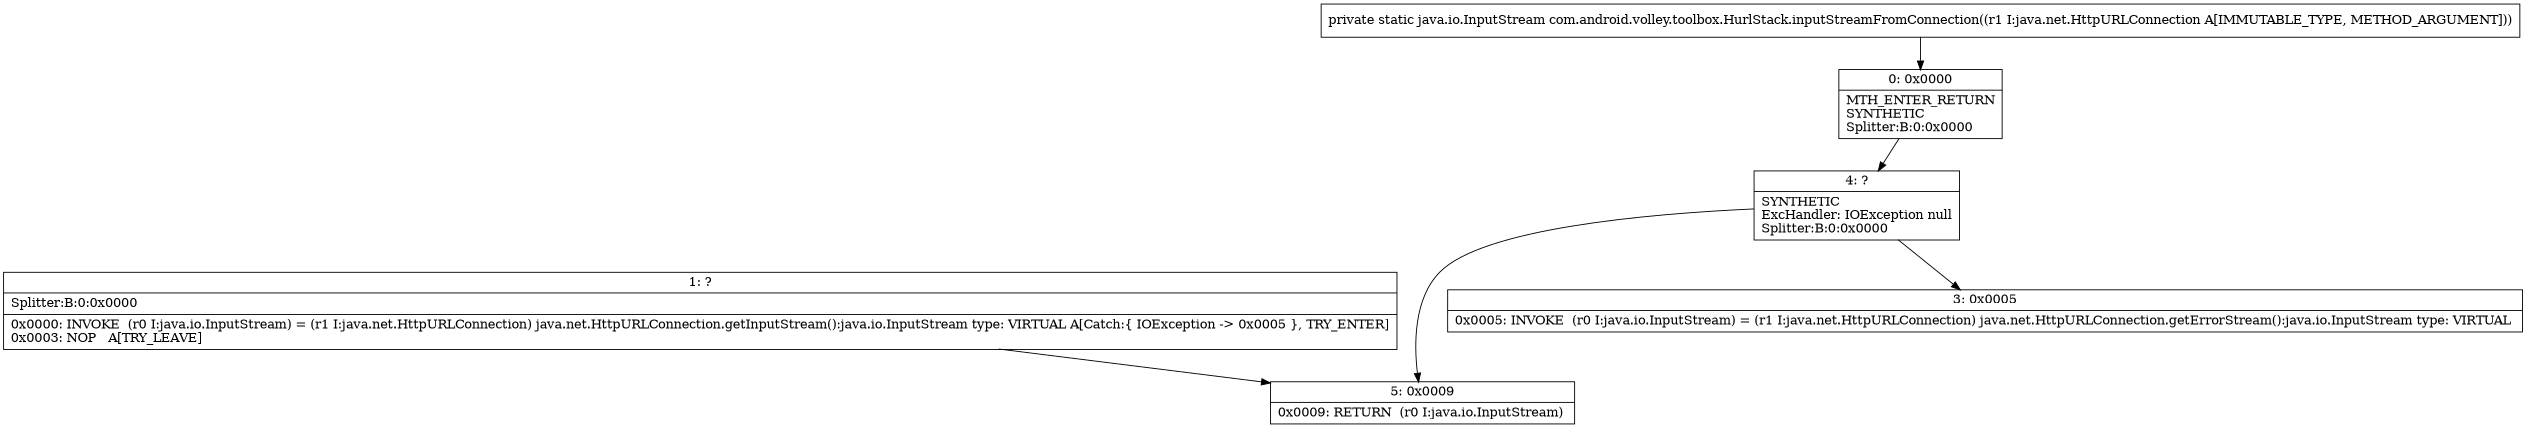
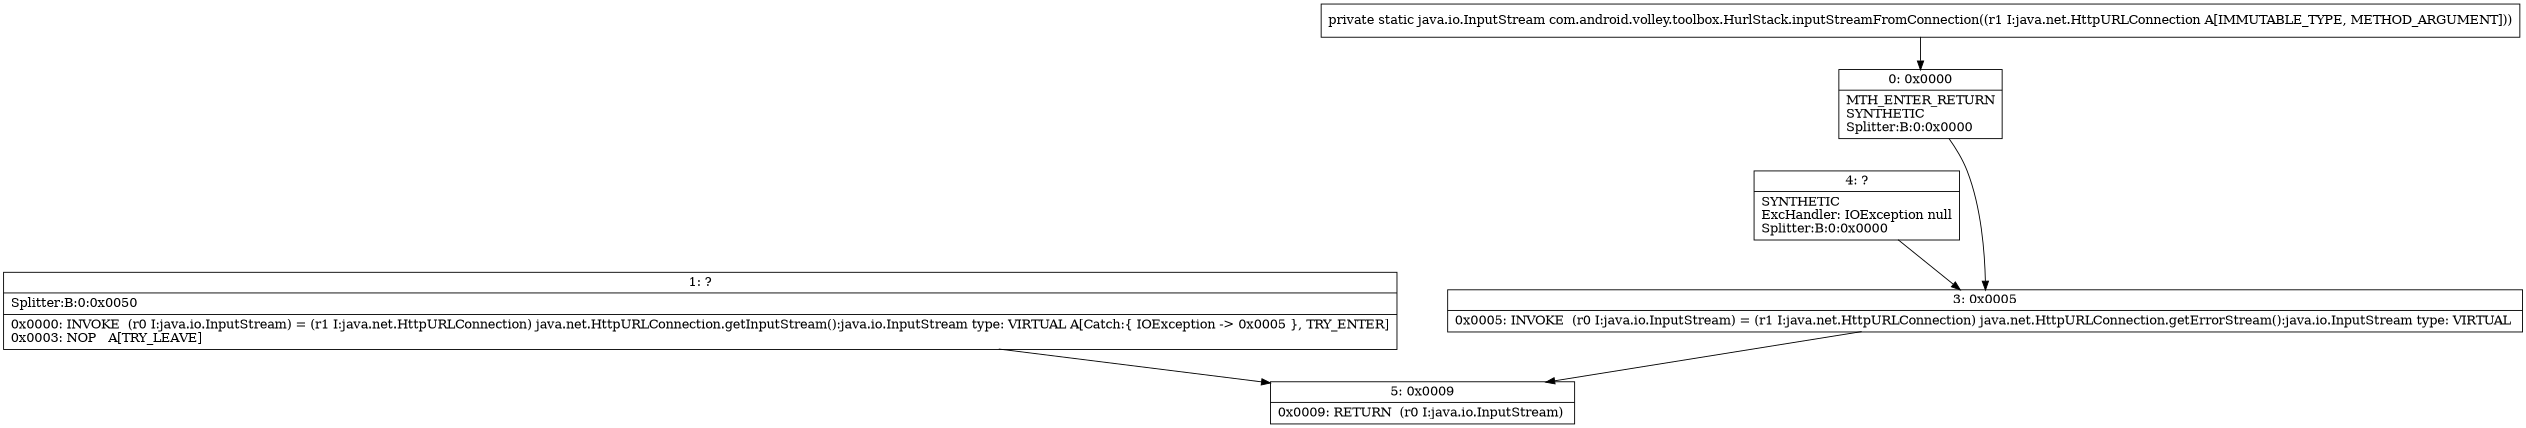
(1891, 151) -> (1977, 207)
(1540, 232) -> (1708, 356)
(74, 303) -> (74, 303)
